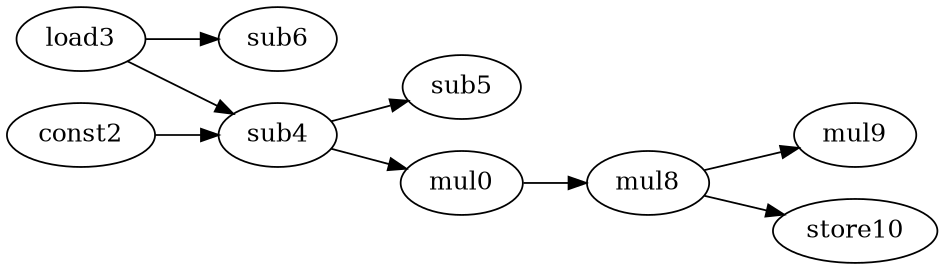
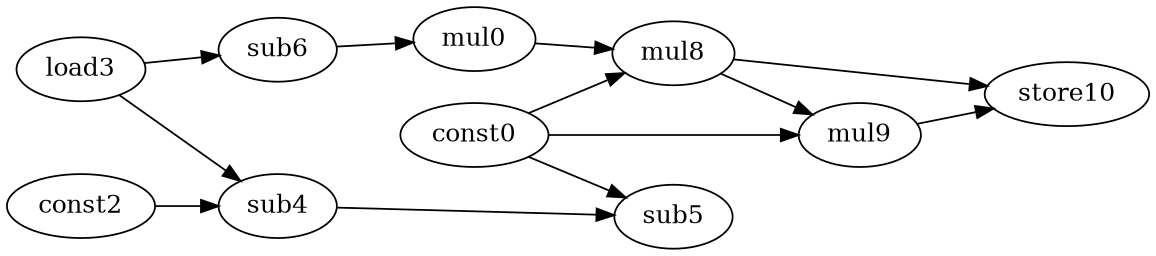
none -> (946, 118)
none -> (474, 135)
(360, 156) -> (366, 45)
